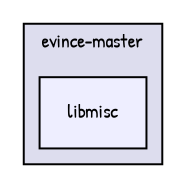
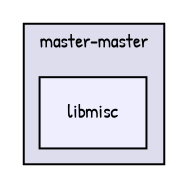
(93, 43) -> (94, 43)
